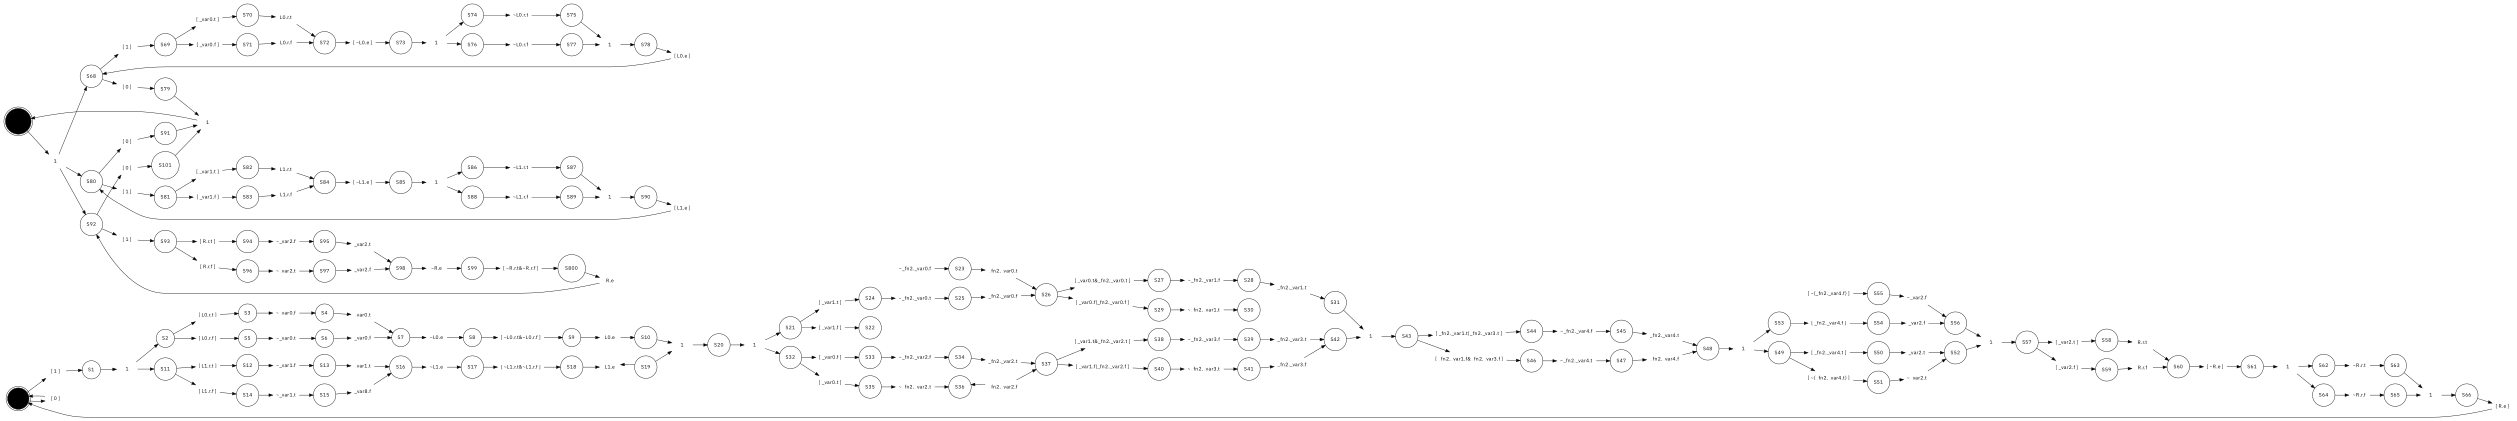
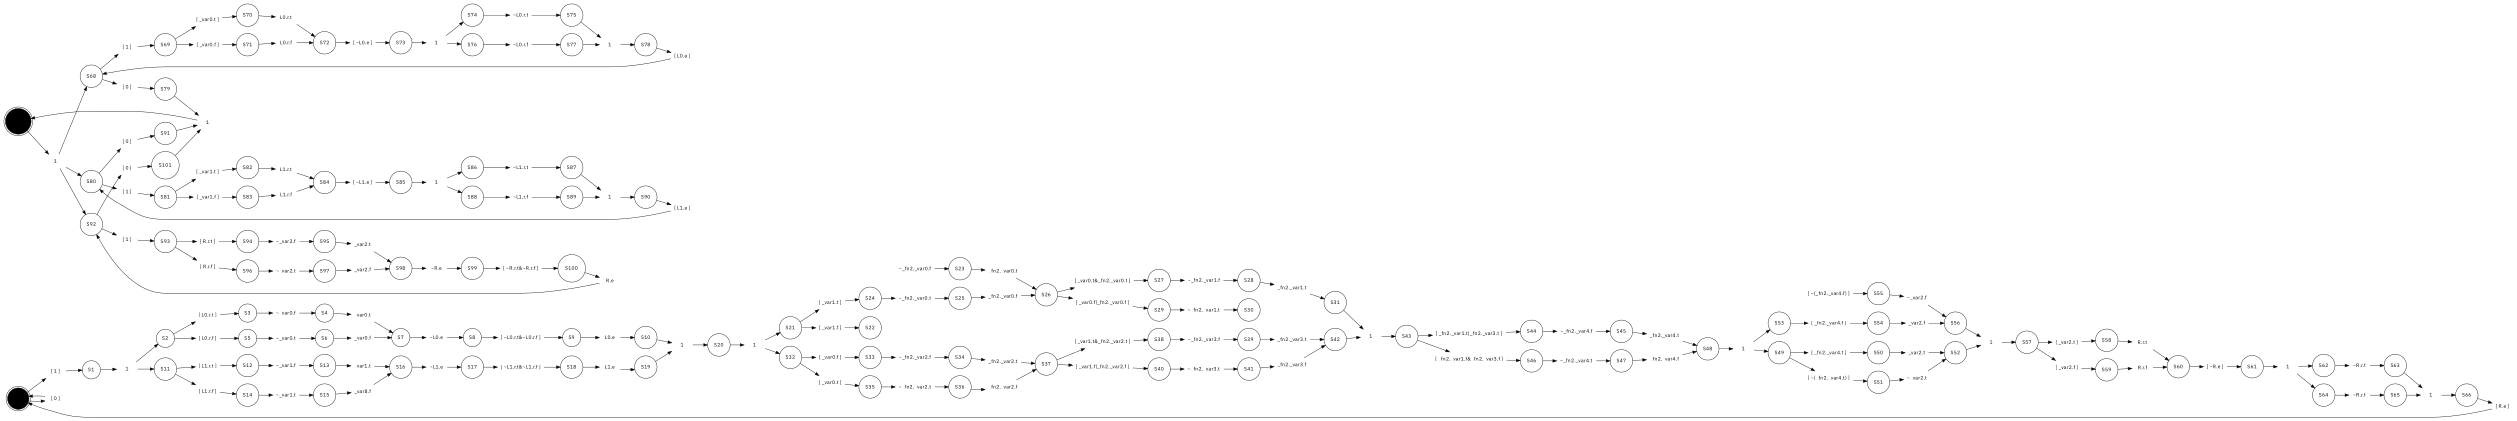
(572, 268) -> (572, 268)
(630, 364) -> (626, 370)
(980, 384) -> (976, 389)
